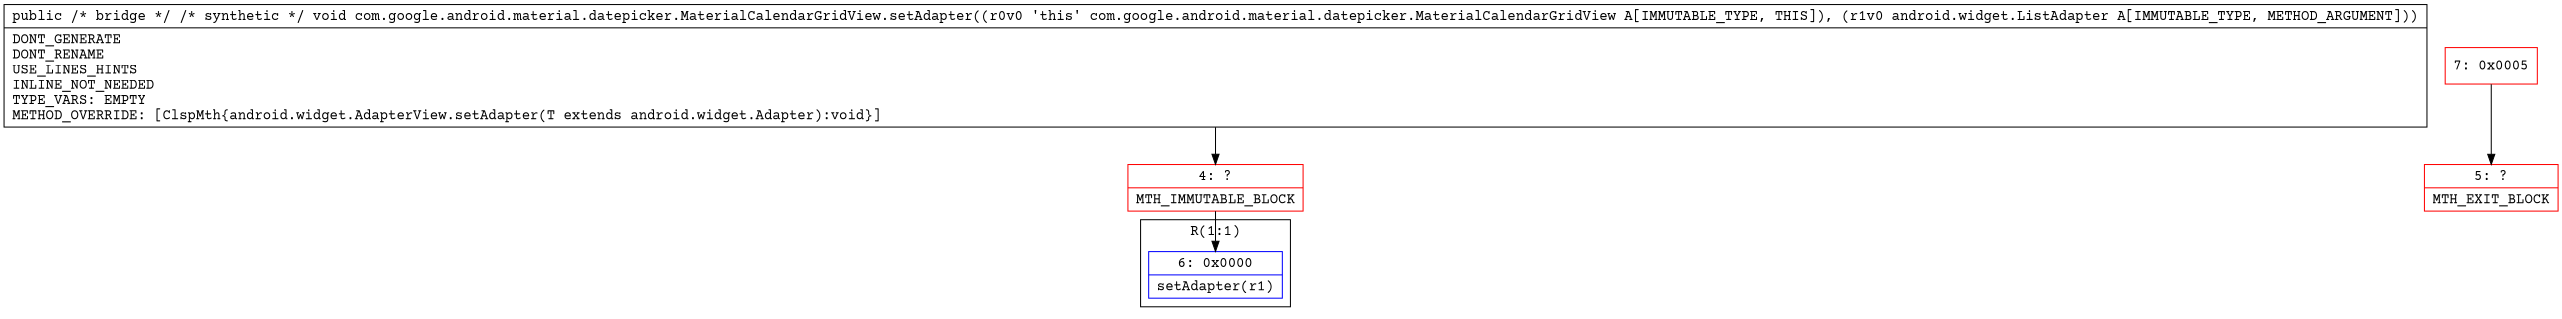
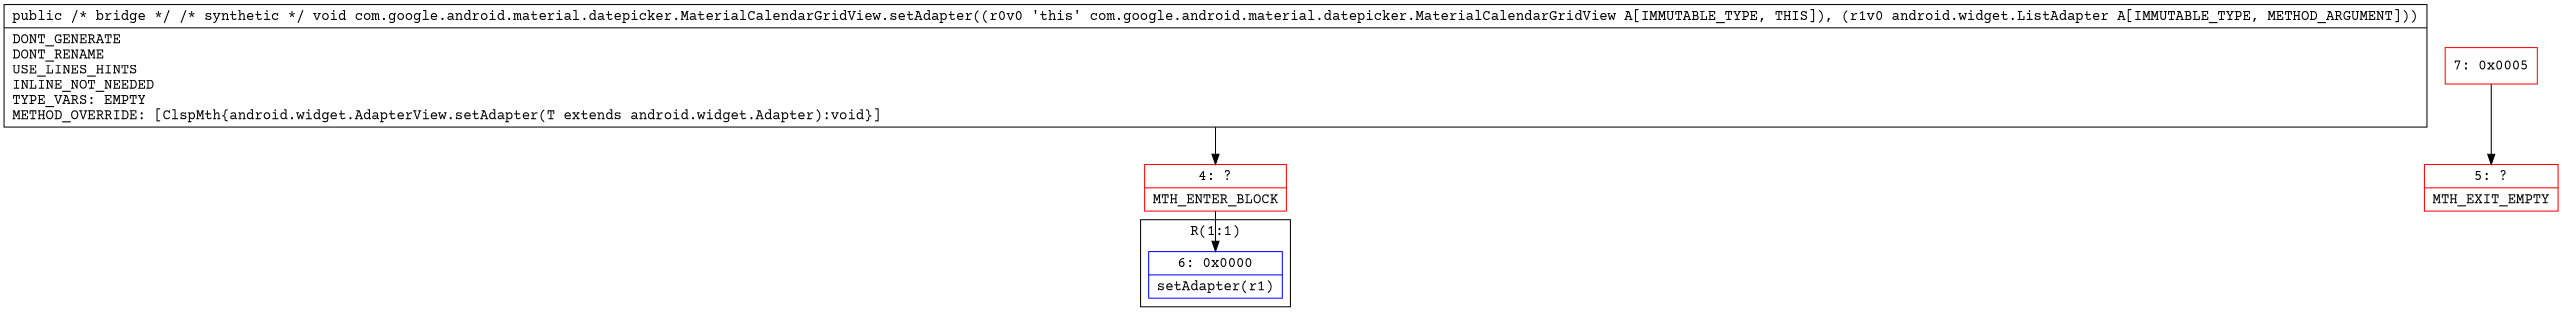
(1216, 199) -> (1216, 199)
(2491, 199) -> (2491, 199)
